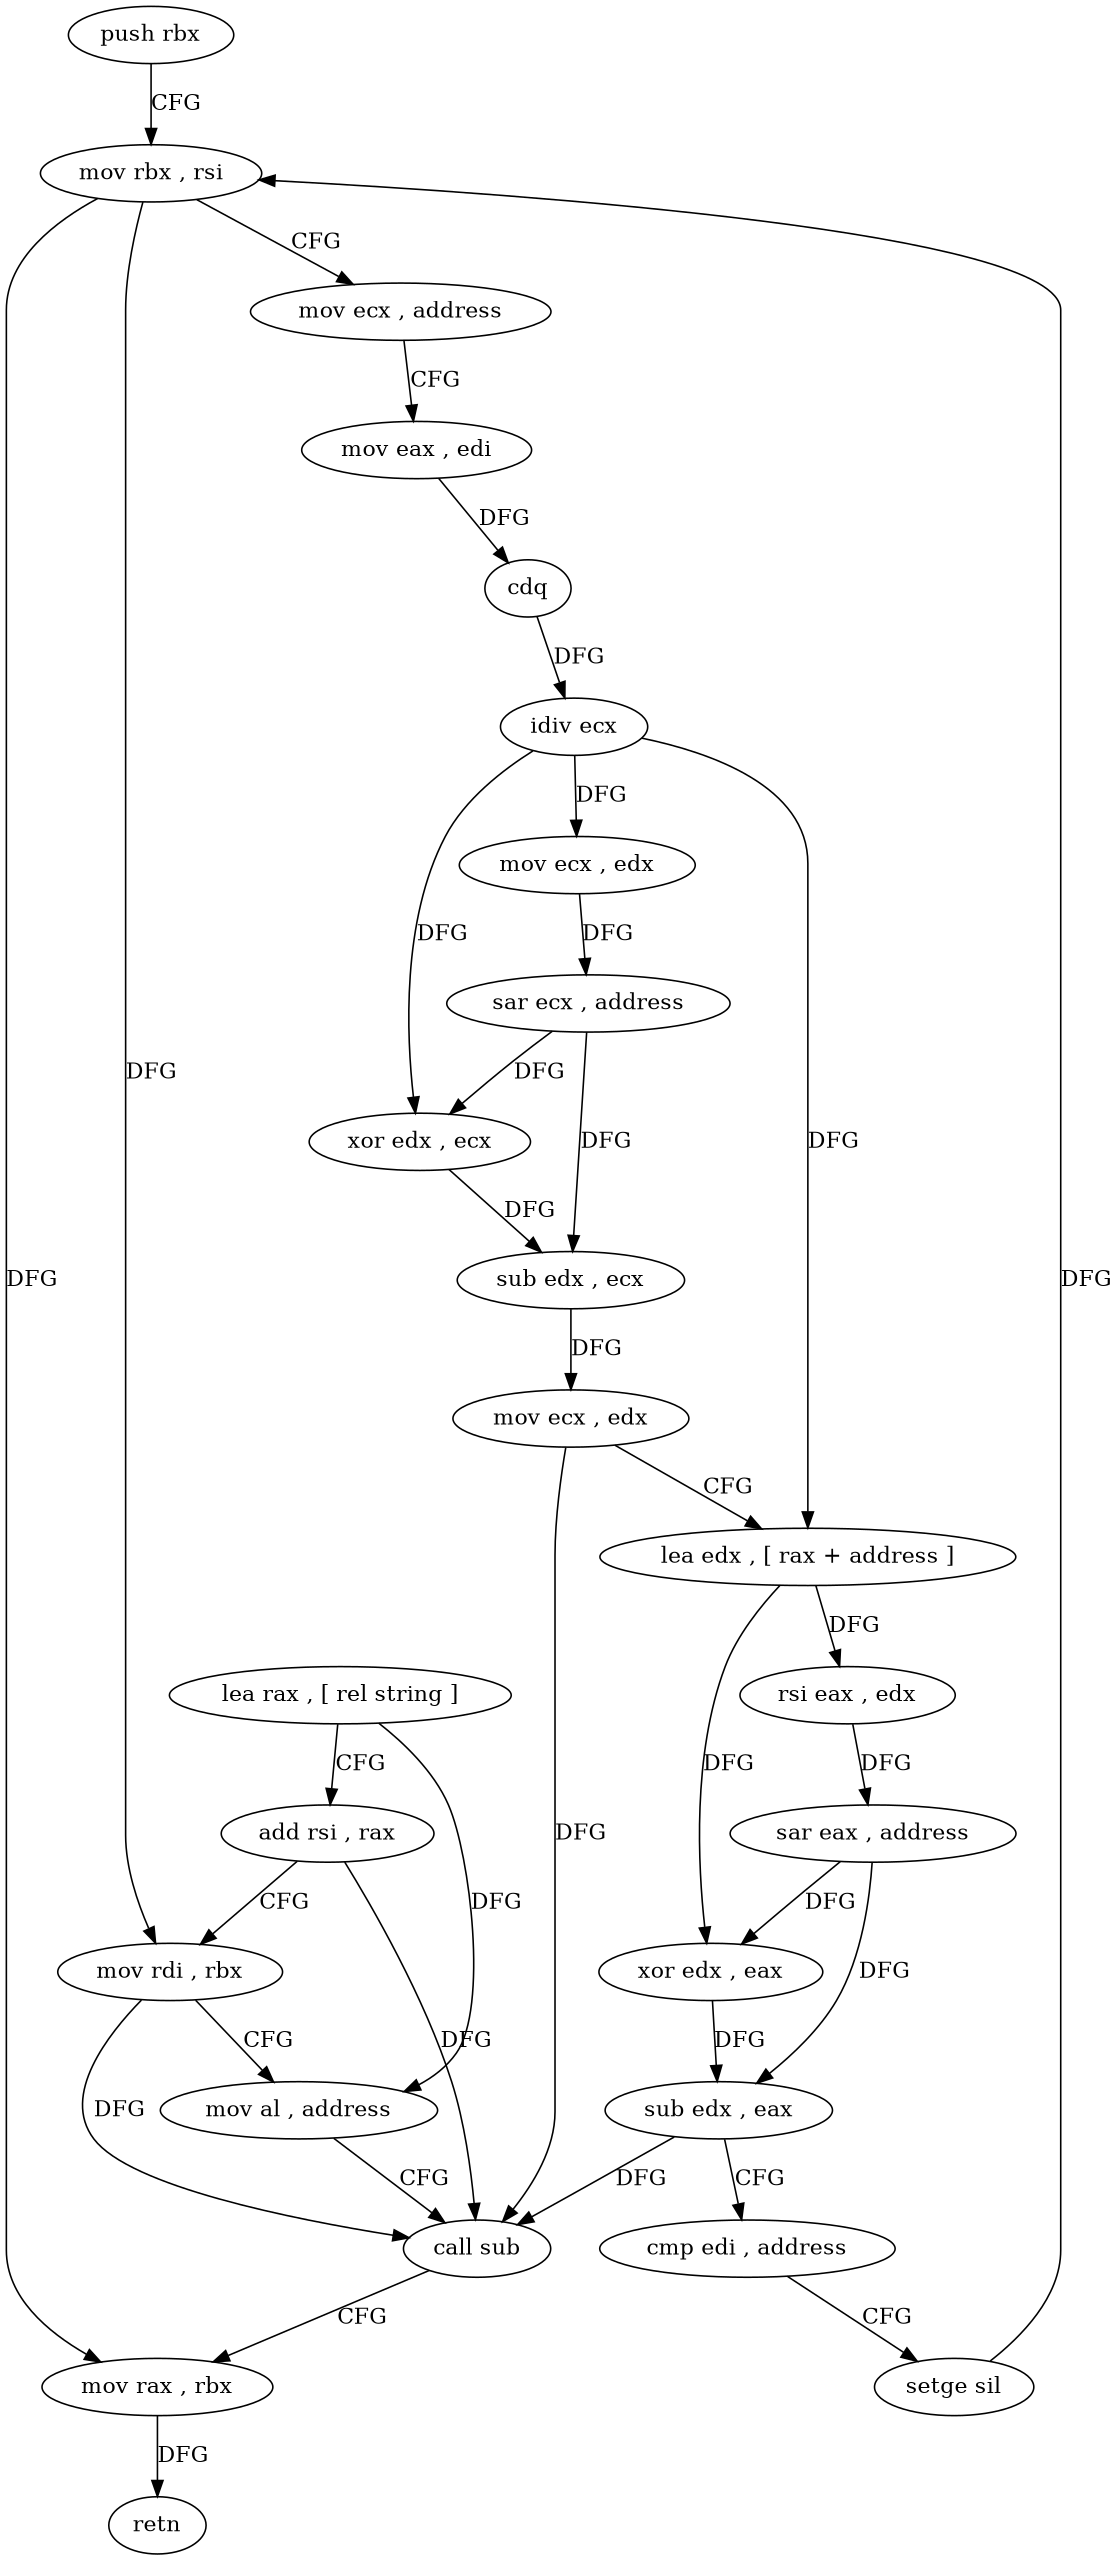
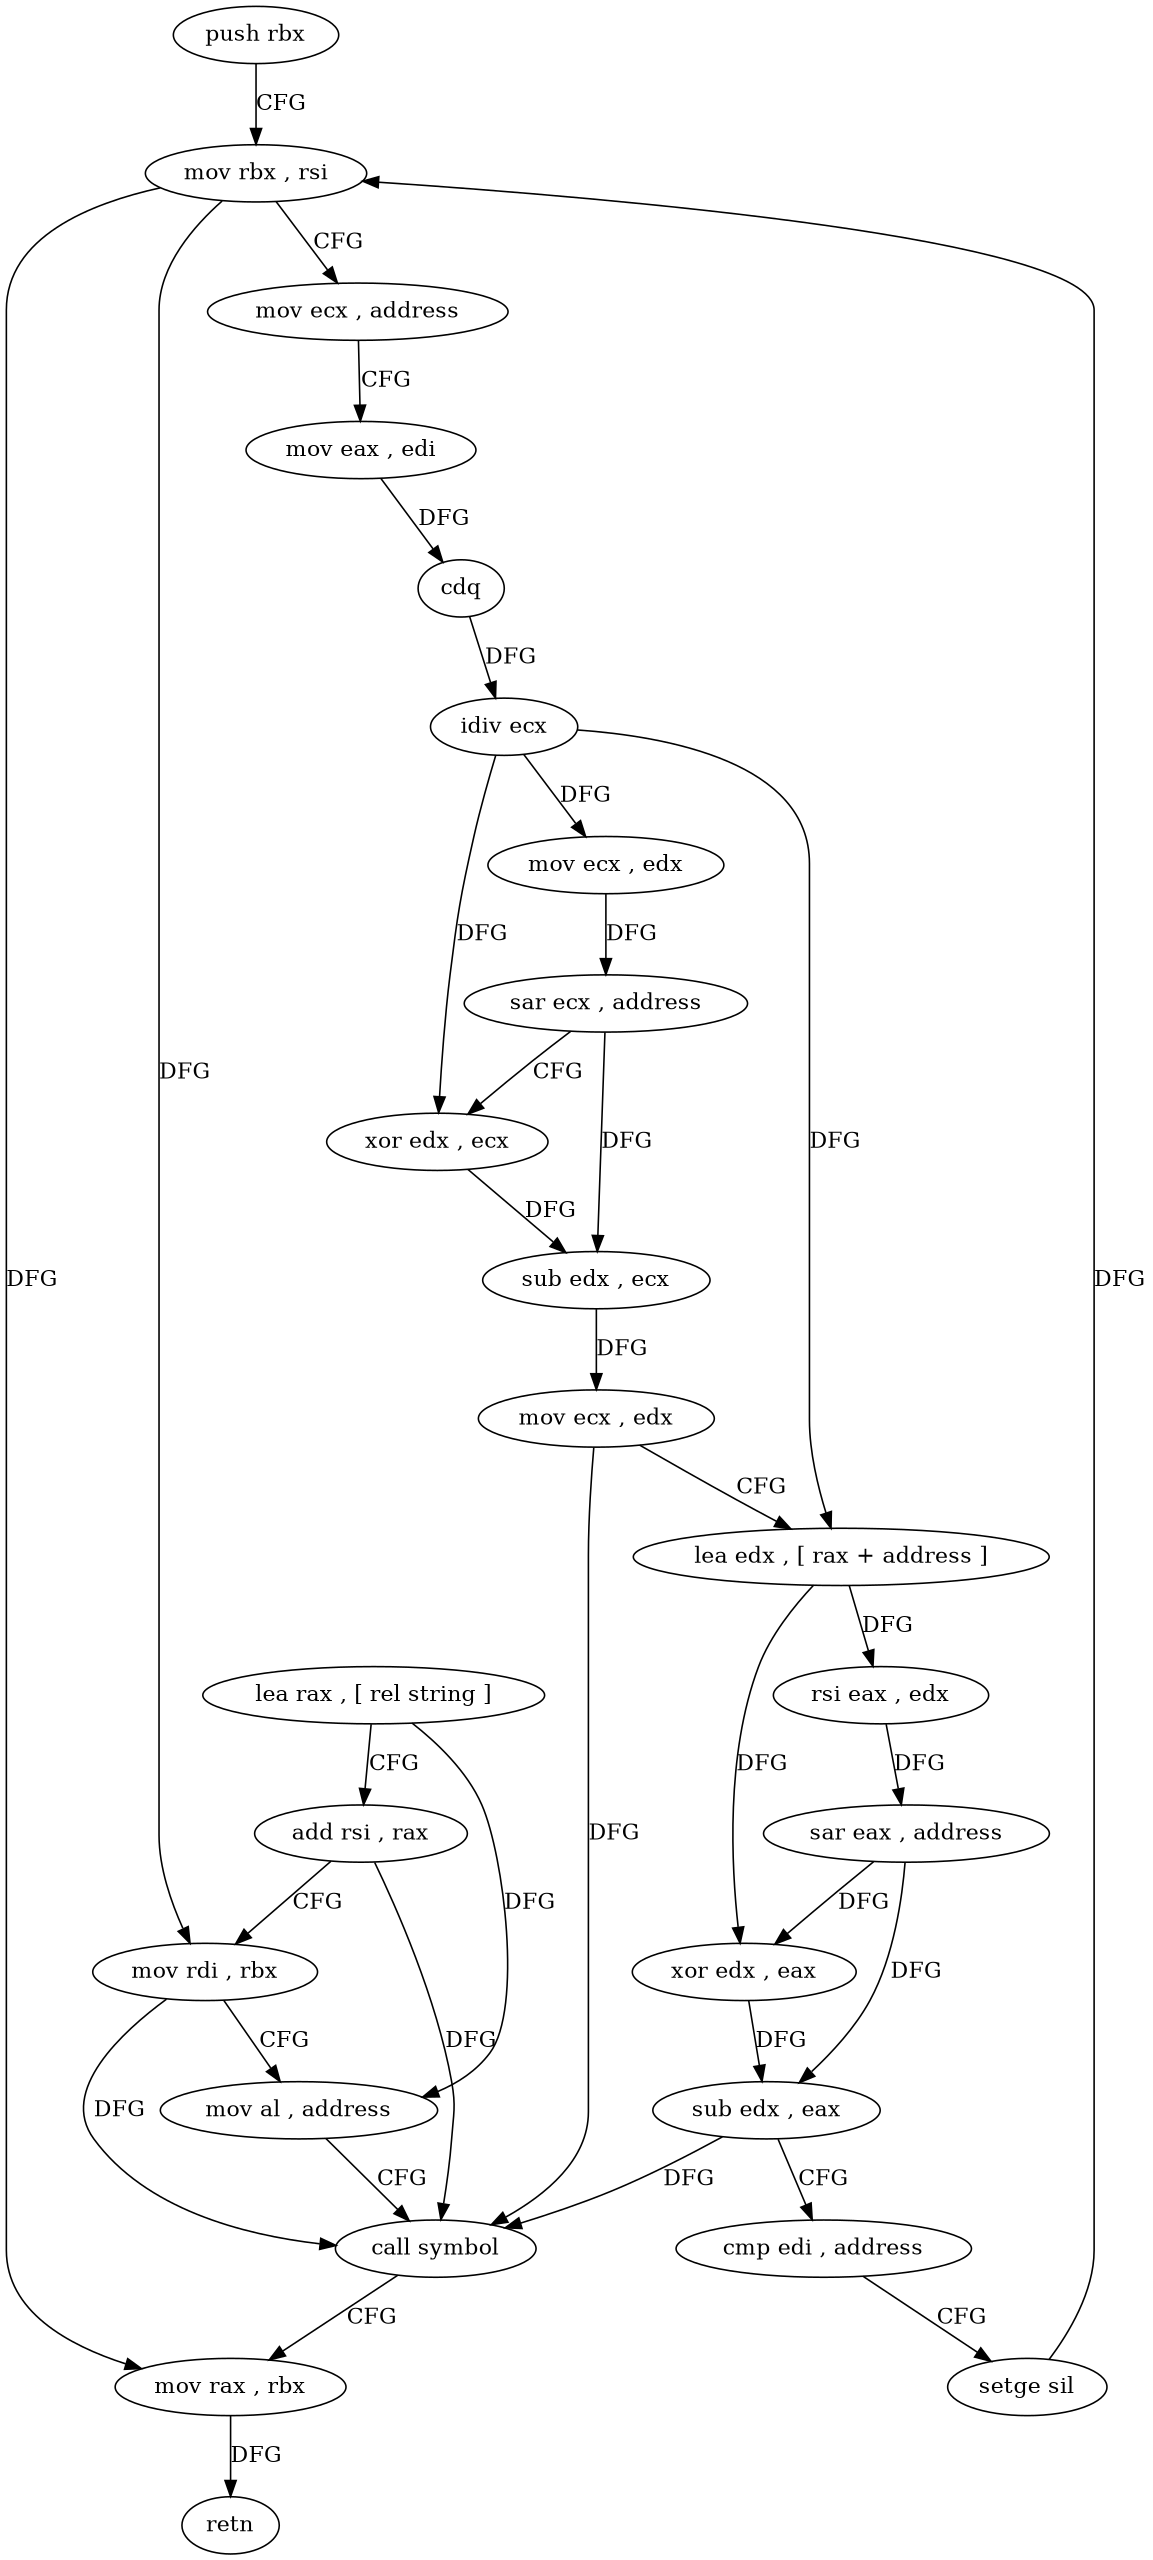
(540, 1073) -> (558, 1073)
(477, 2249) -> (436, 2249)
